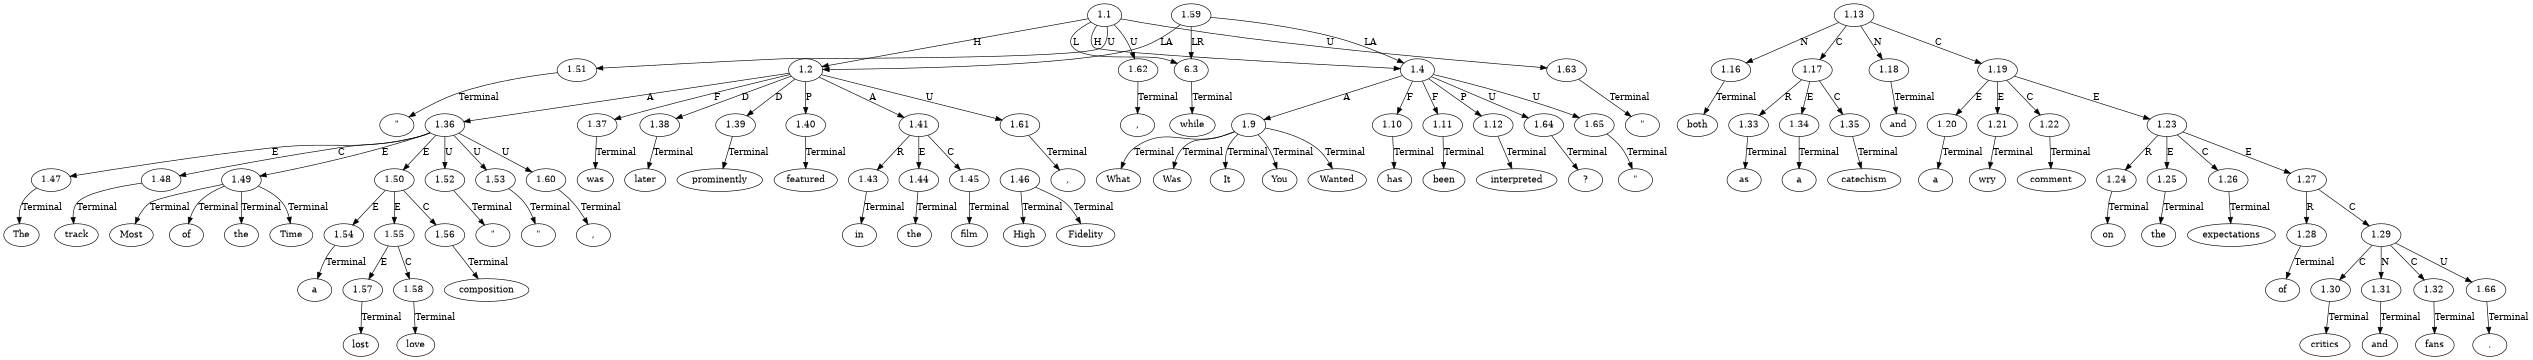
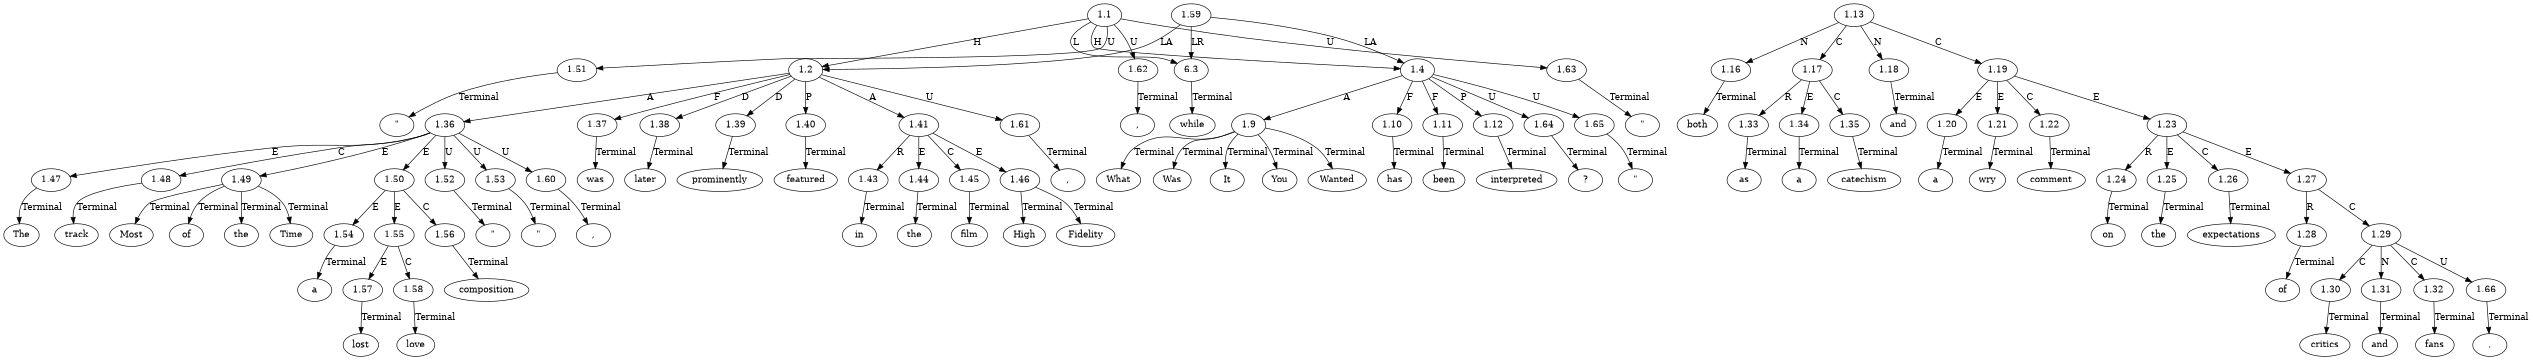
none -> (966, 151)
